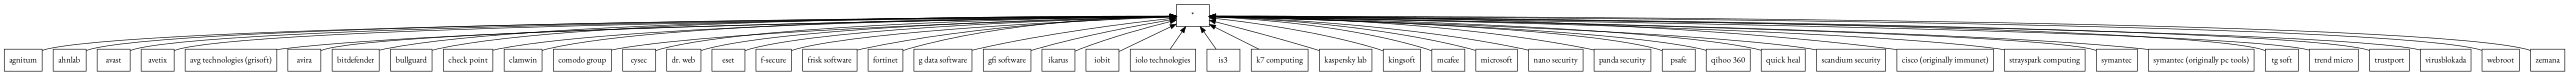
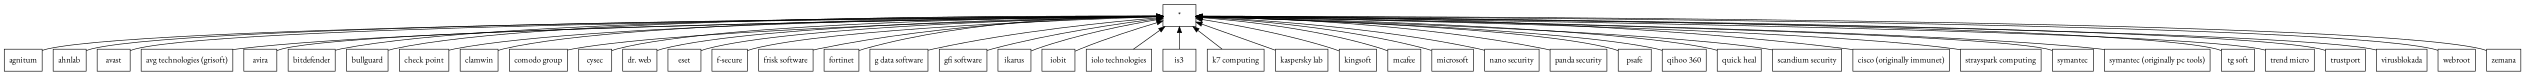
(158, 60) -> none
